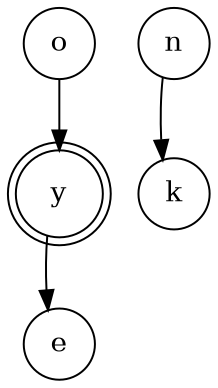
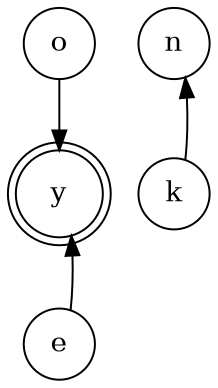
(161, 109) -> (187, 129)
(46, 263) -> (72, 283)
